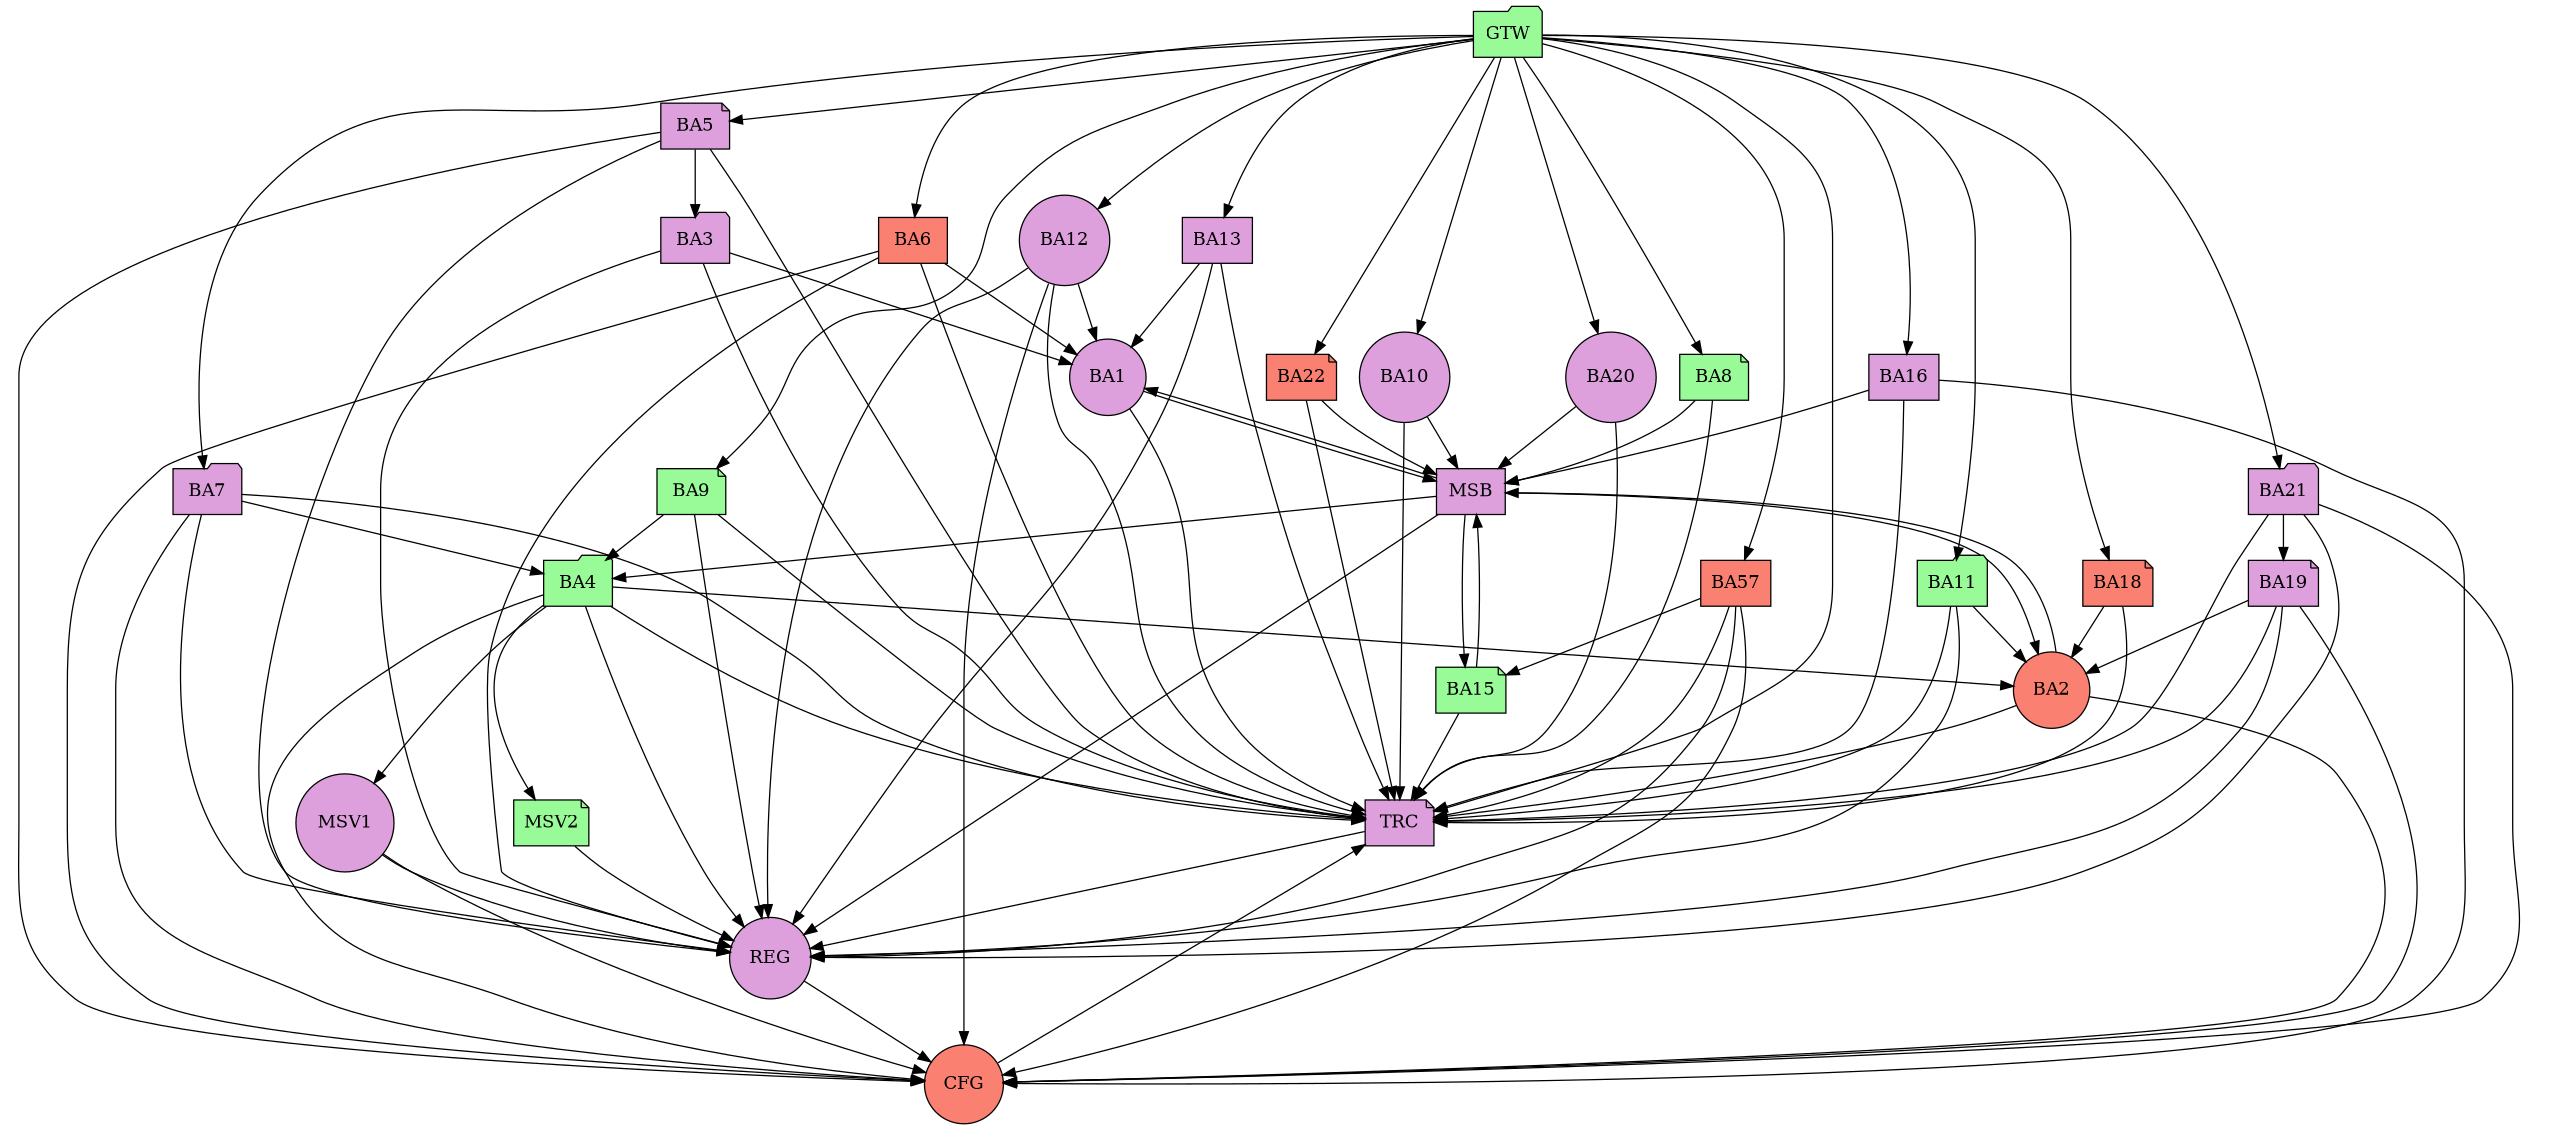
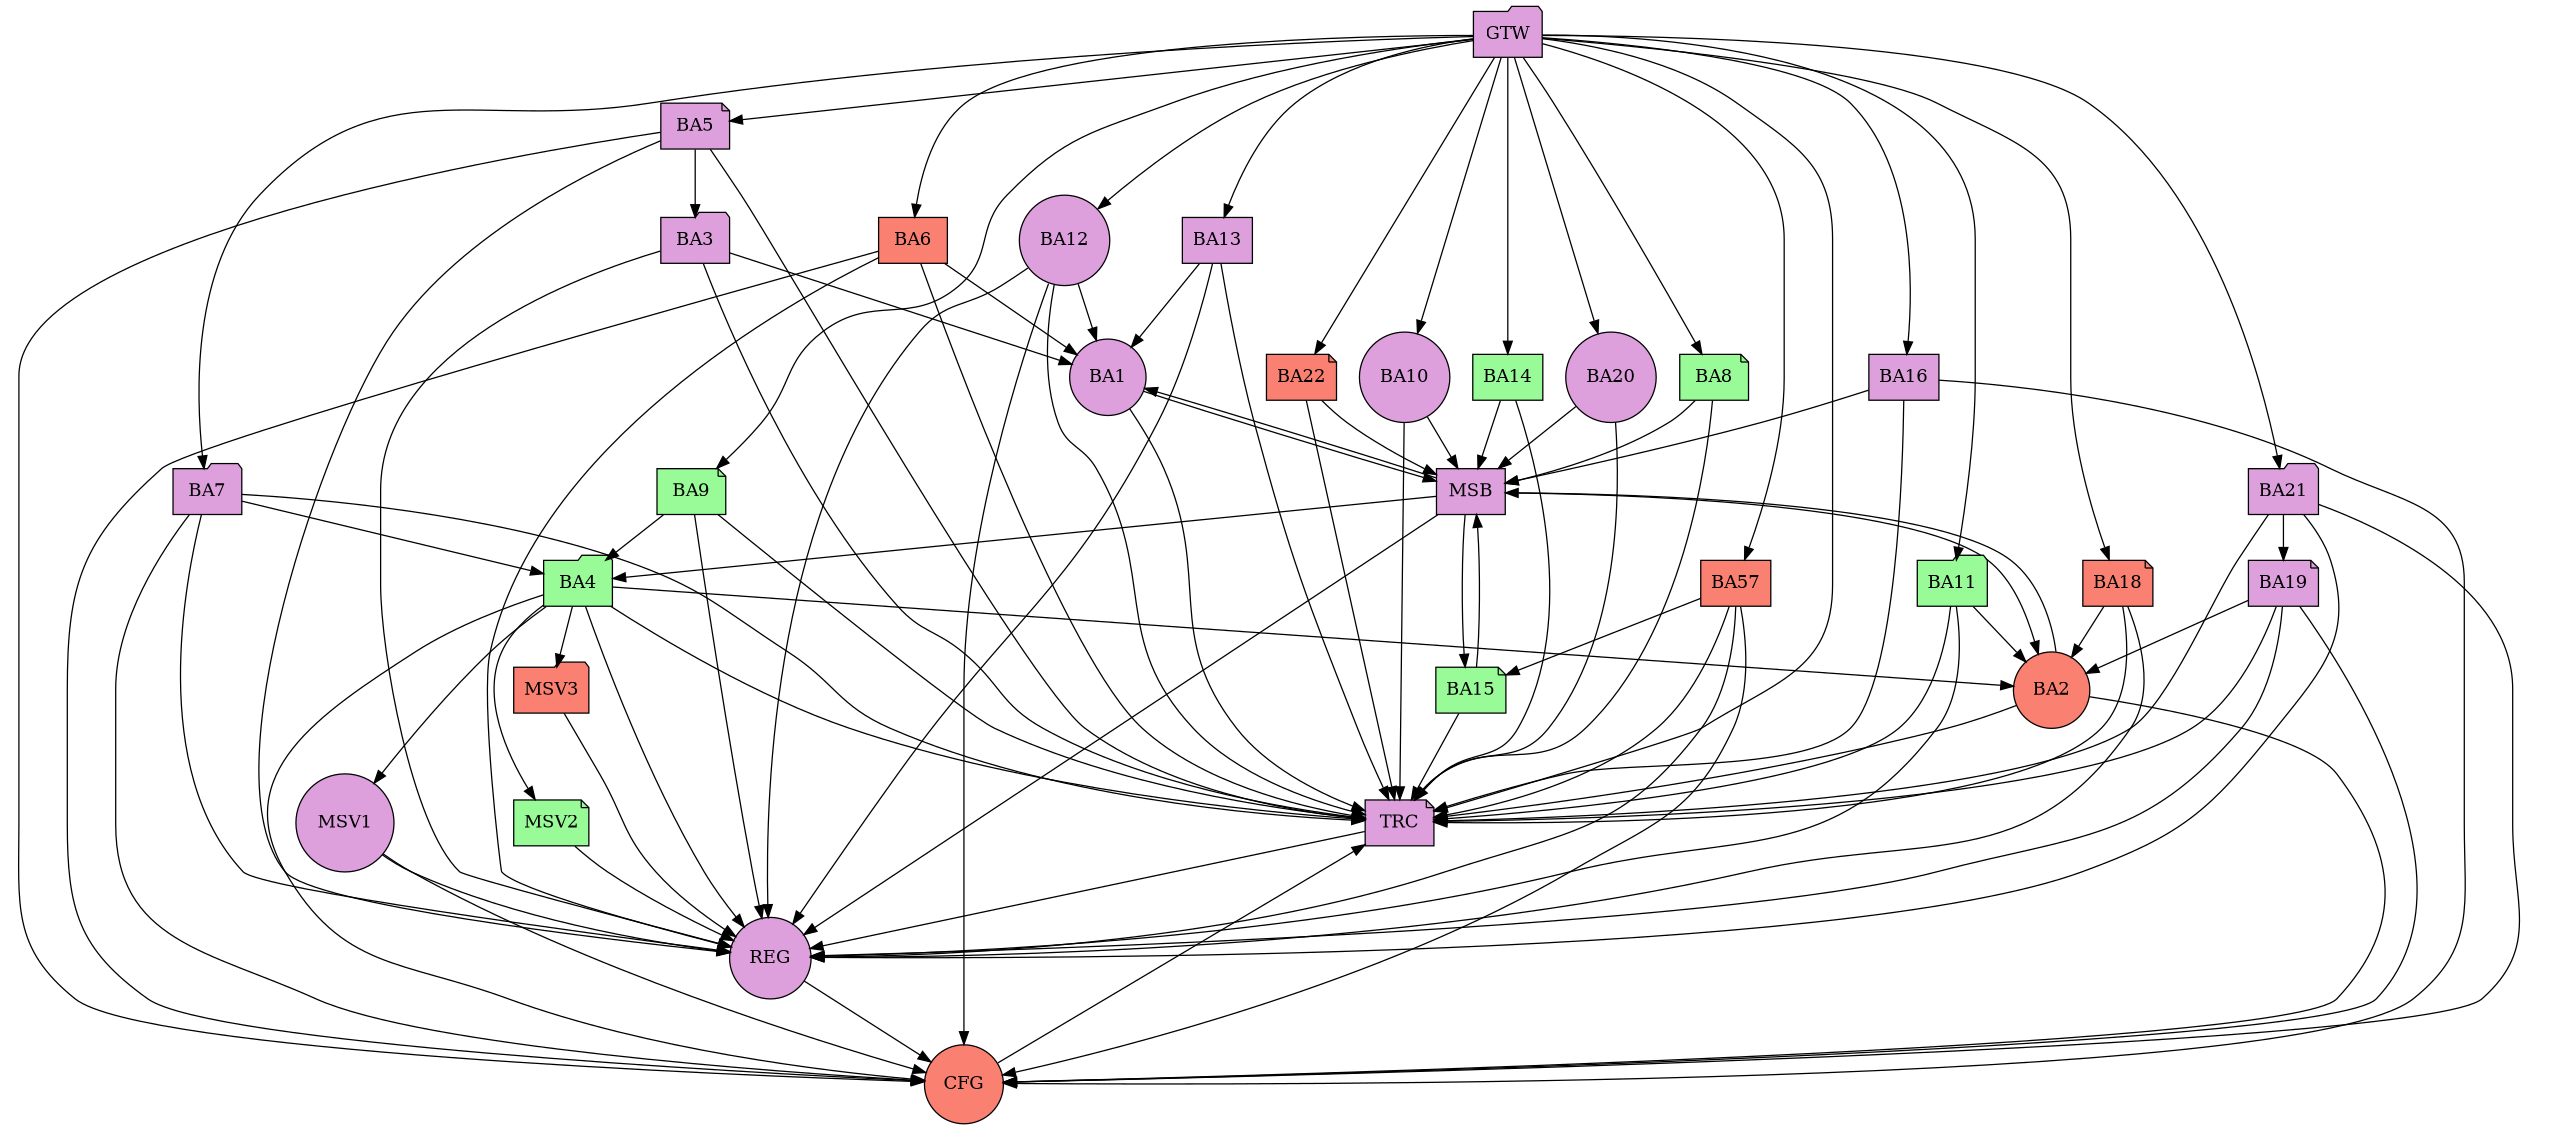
(1508, 34) -> (1508, 34)
none -> (1508, 377)
none -> (551, 690)
none -> (1562, 906)
